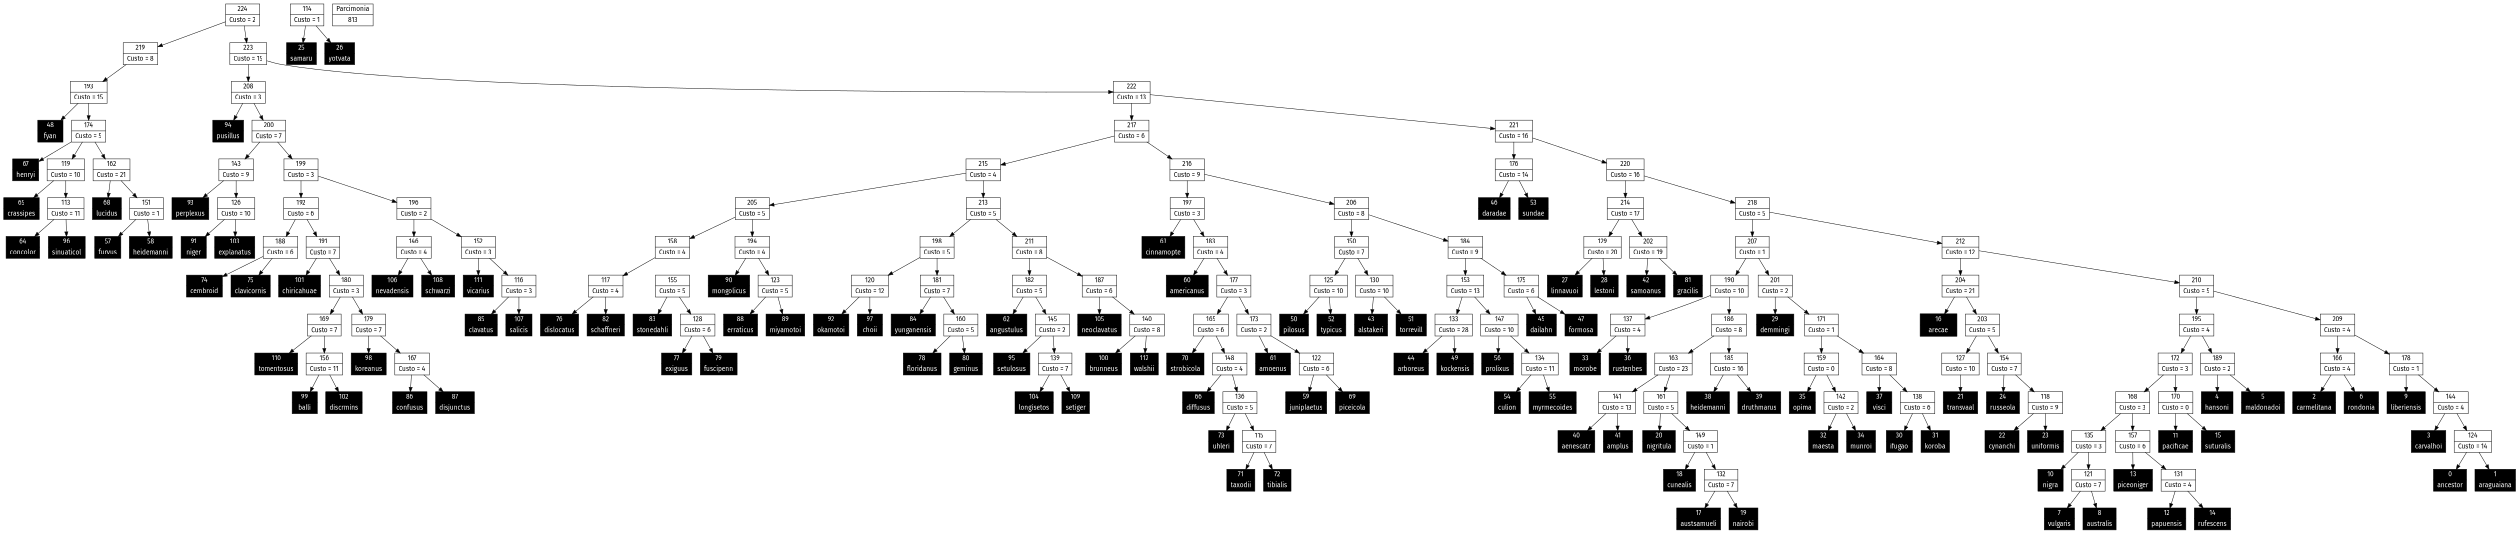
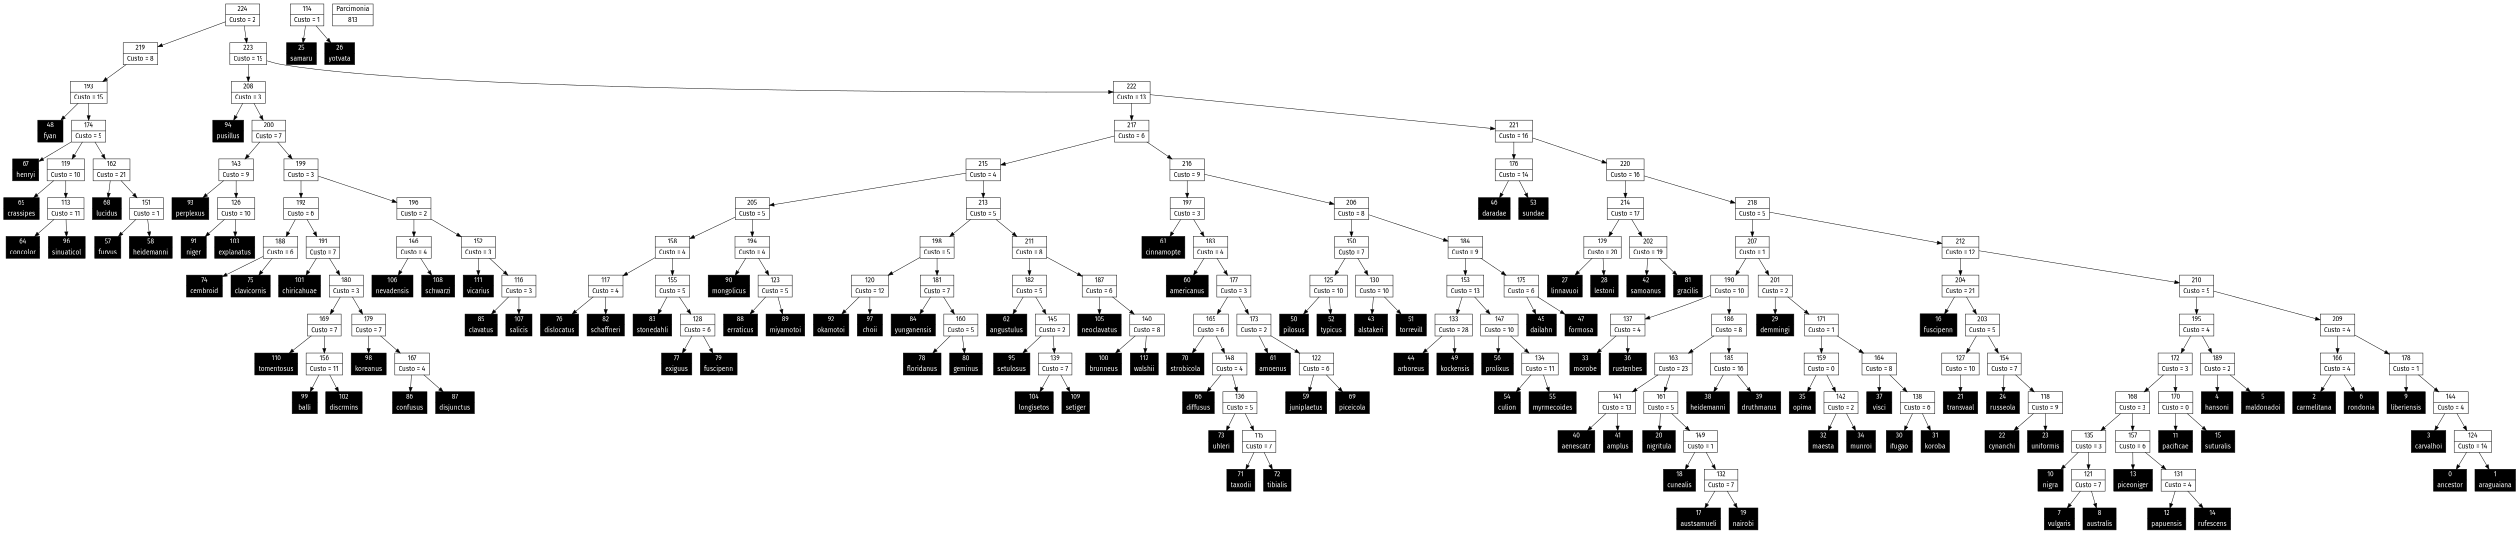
none -> (672, 264)
(1939, 330) -> (1939, 330)
